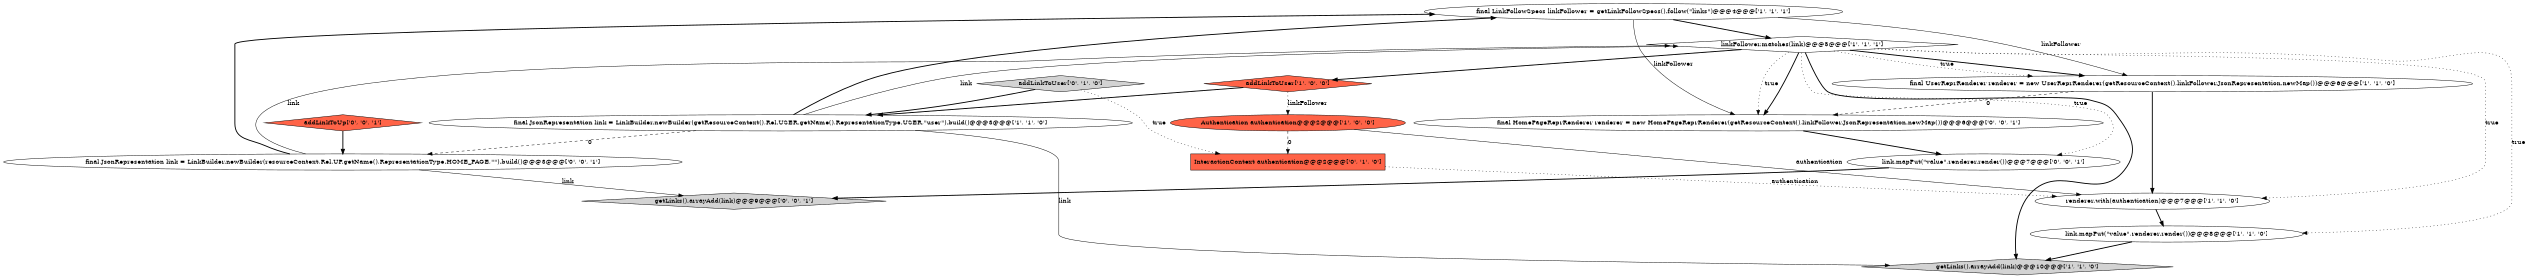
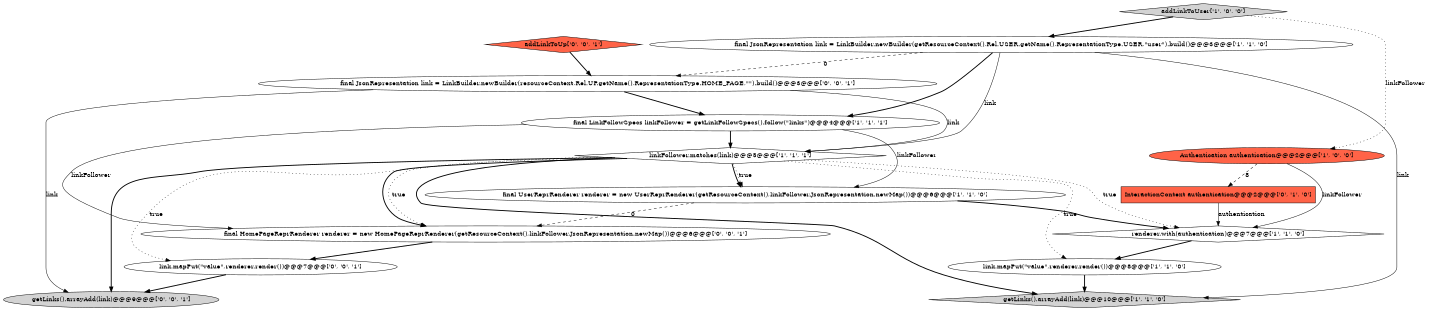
(1539, 65) -> (315, 164)
(1061, 84) -> none
(1288, 84) -> (1203, 12)
(1290, 142) -> (1247, 175)
(1819, 162) -> (1342, 195)
(1719, 182) -> (1218, 212)
(734, 201) -> (111, 300)
(2152, 201) -> (1218, 234)
